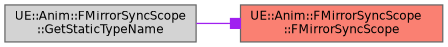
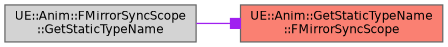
(342, 23) -> (342, 23)
